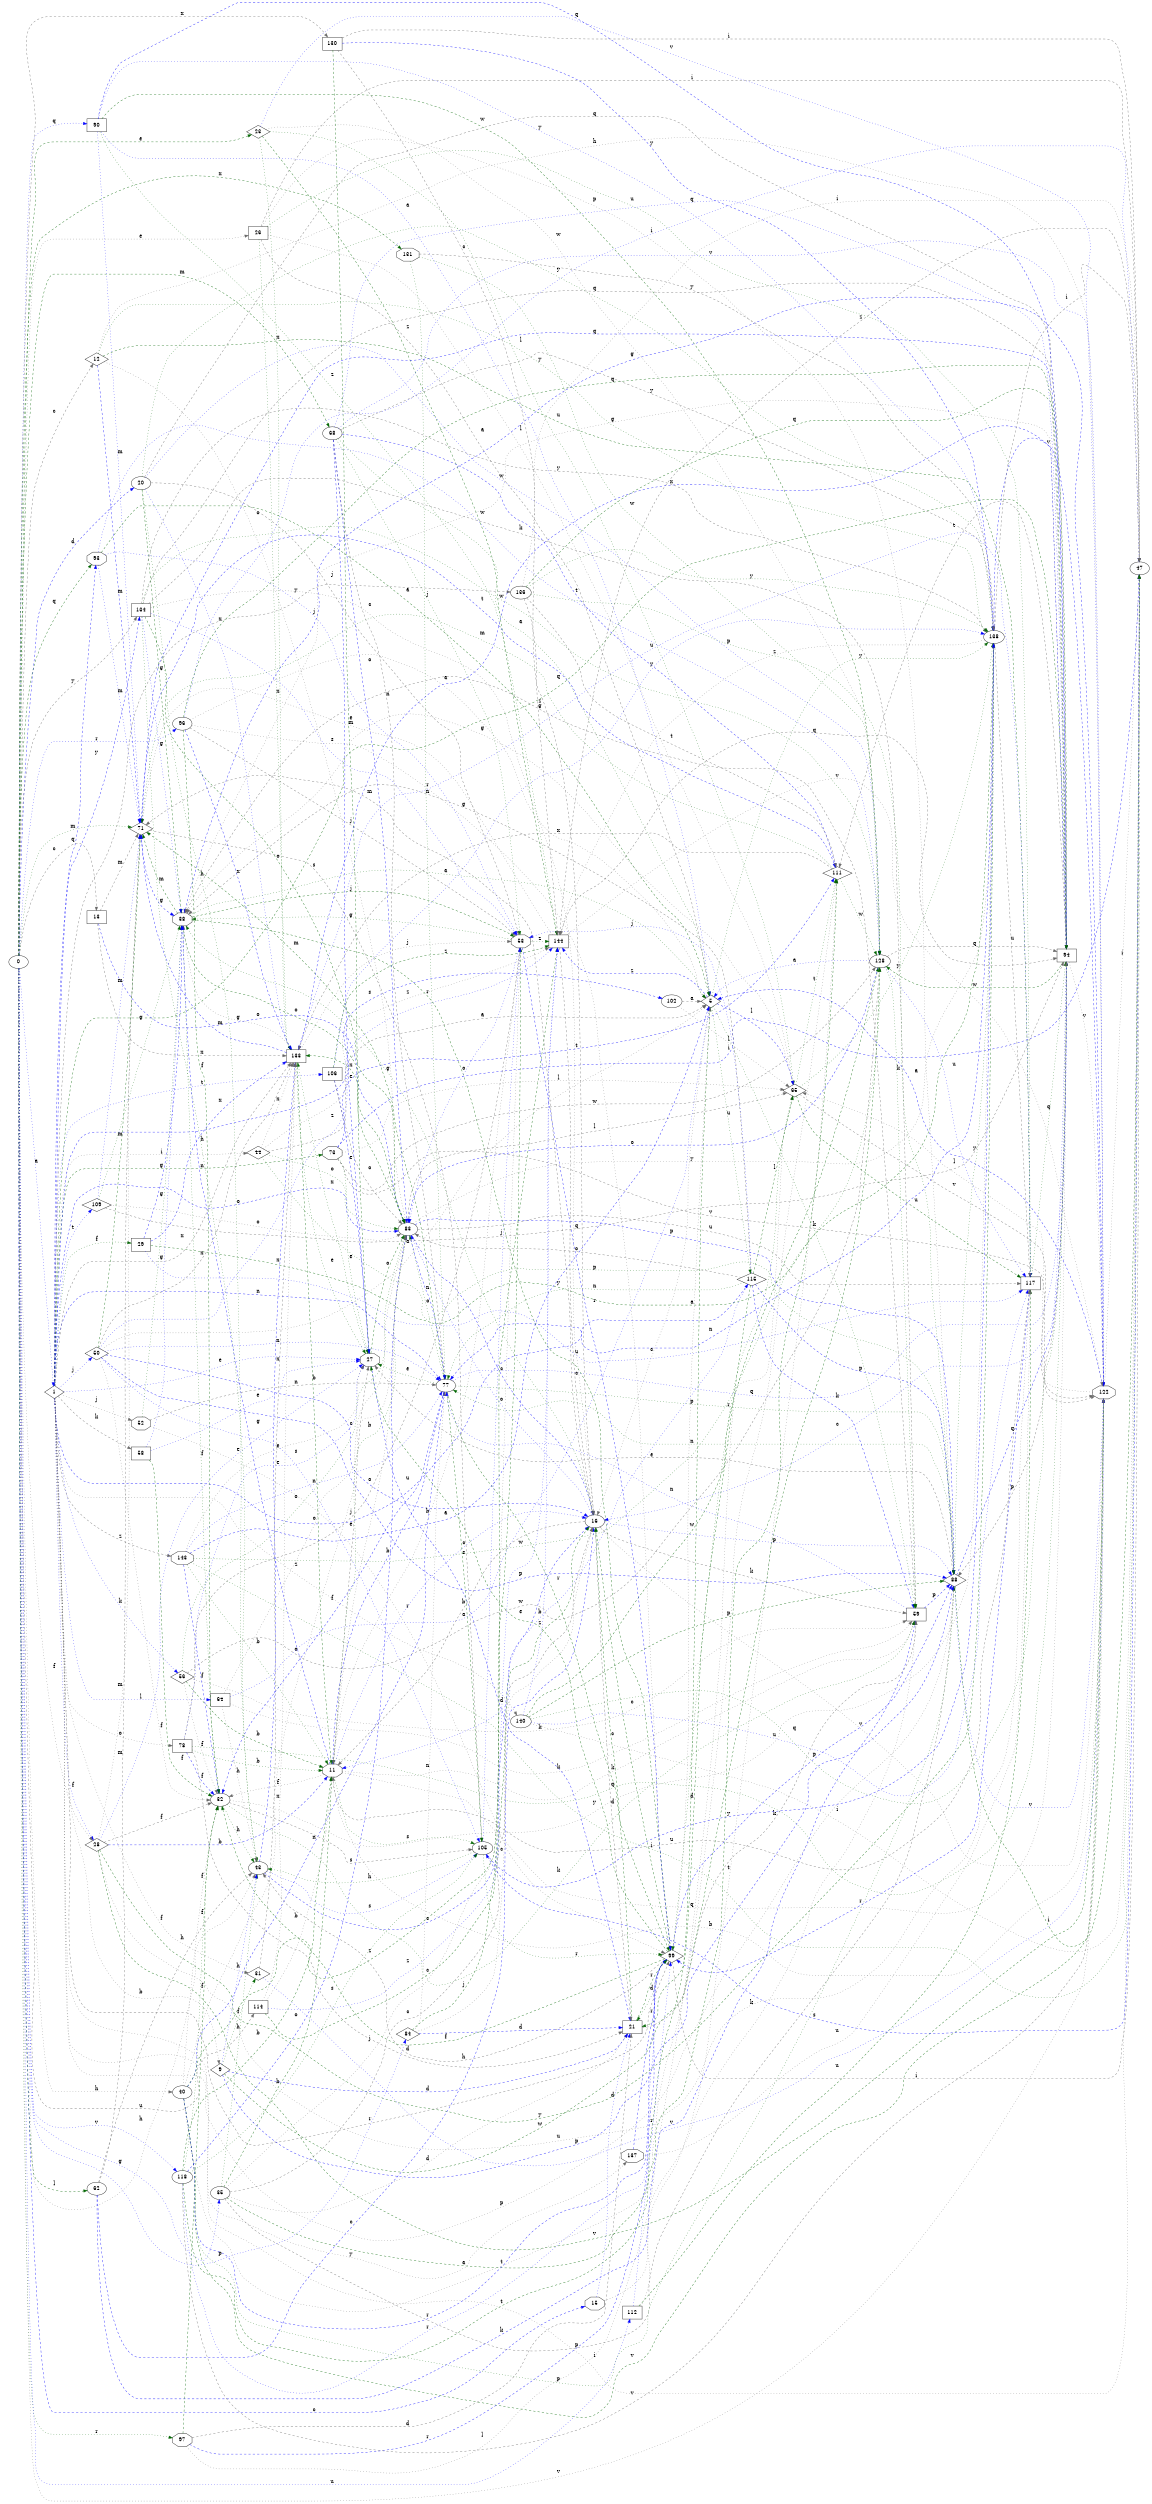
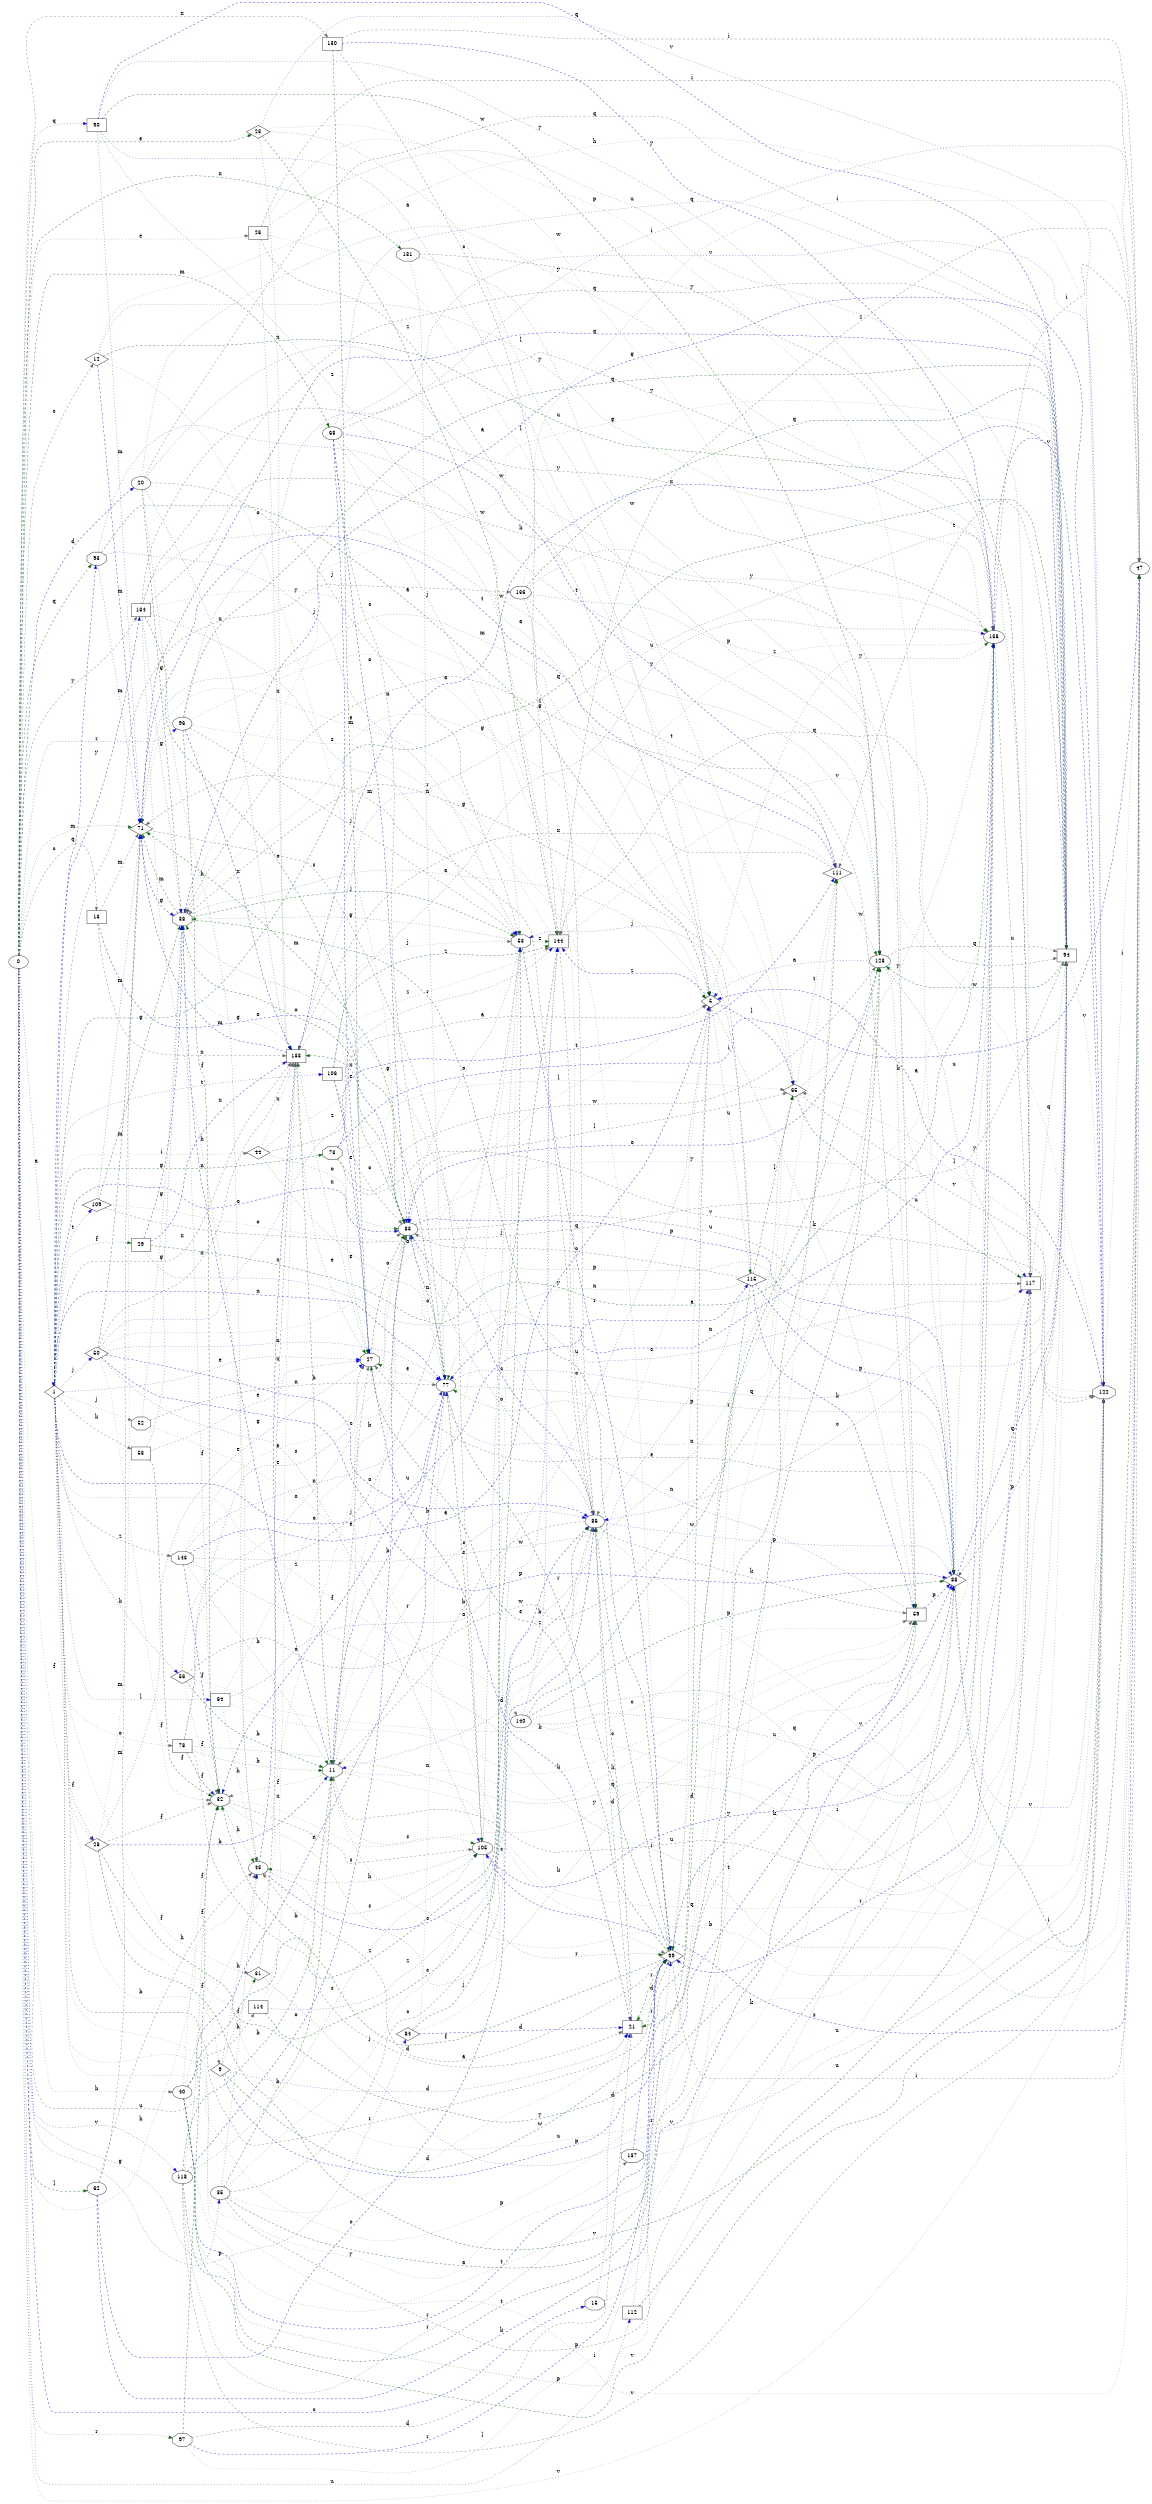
(672, 1001) -> none
(139, 1064) -> (139, 1064)
(595, 1521) -> (595, 1521)
(464, 2057) -> (464, 2057)
(432, 2092) -> (432, 2092)
